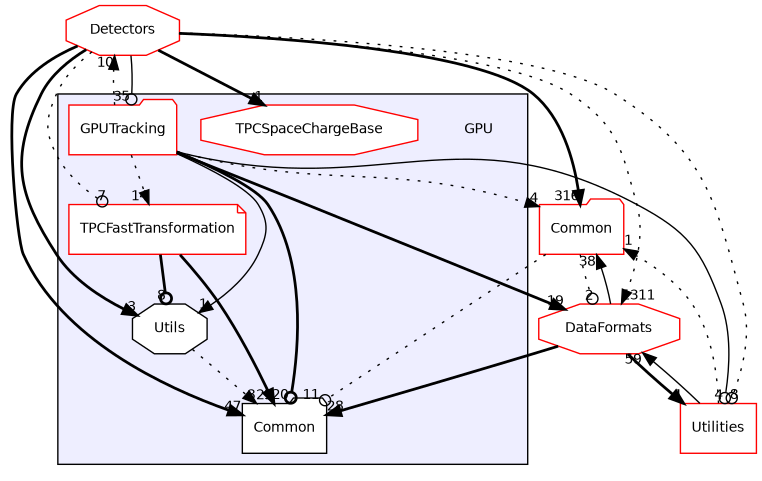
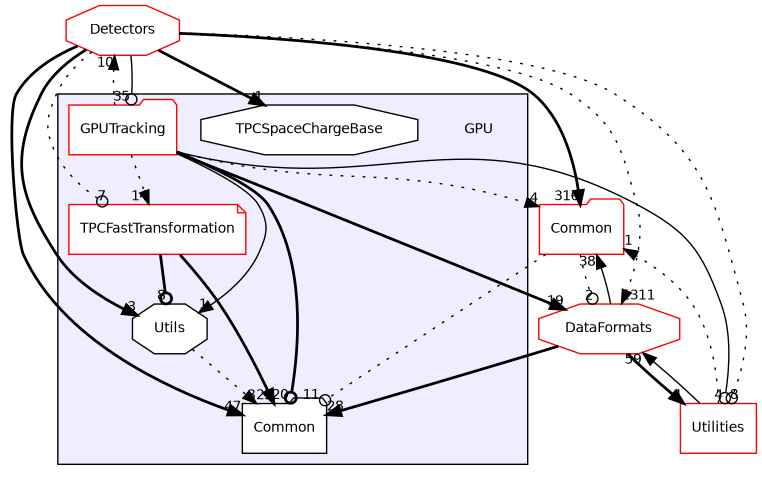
(309, 130) -> (309, 130)
